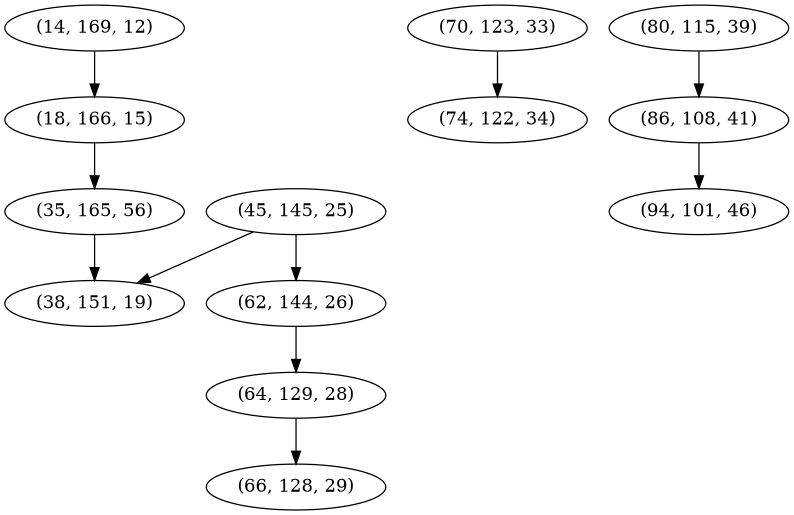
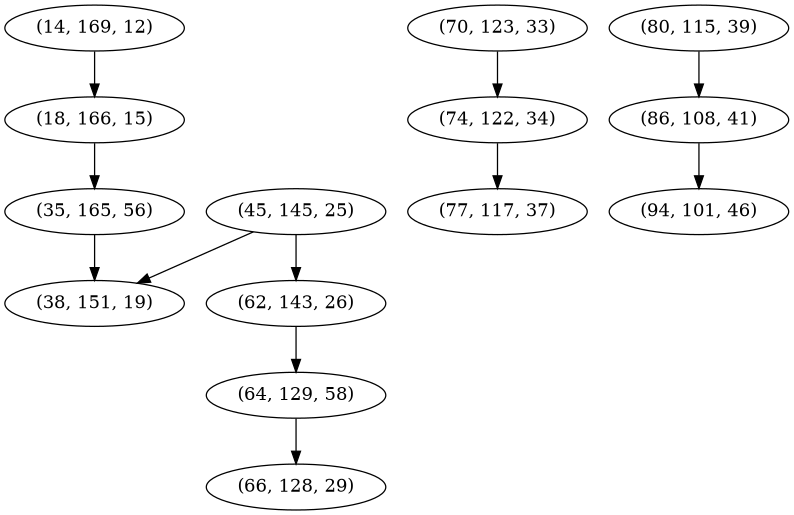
none -> (497, 212)
(296, 303) -> (296, 303)
(296, 395) -> (296, 395)
